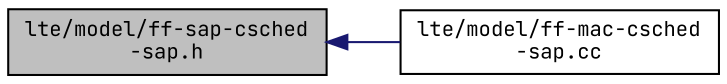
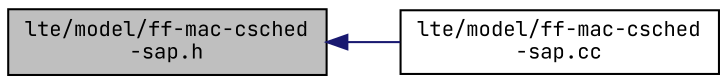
(167, 42) -> (167, 42)
